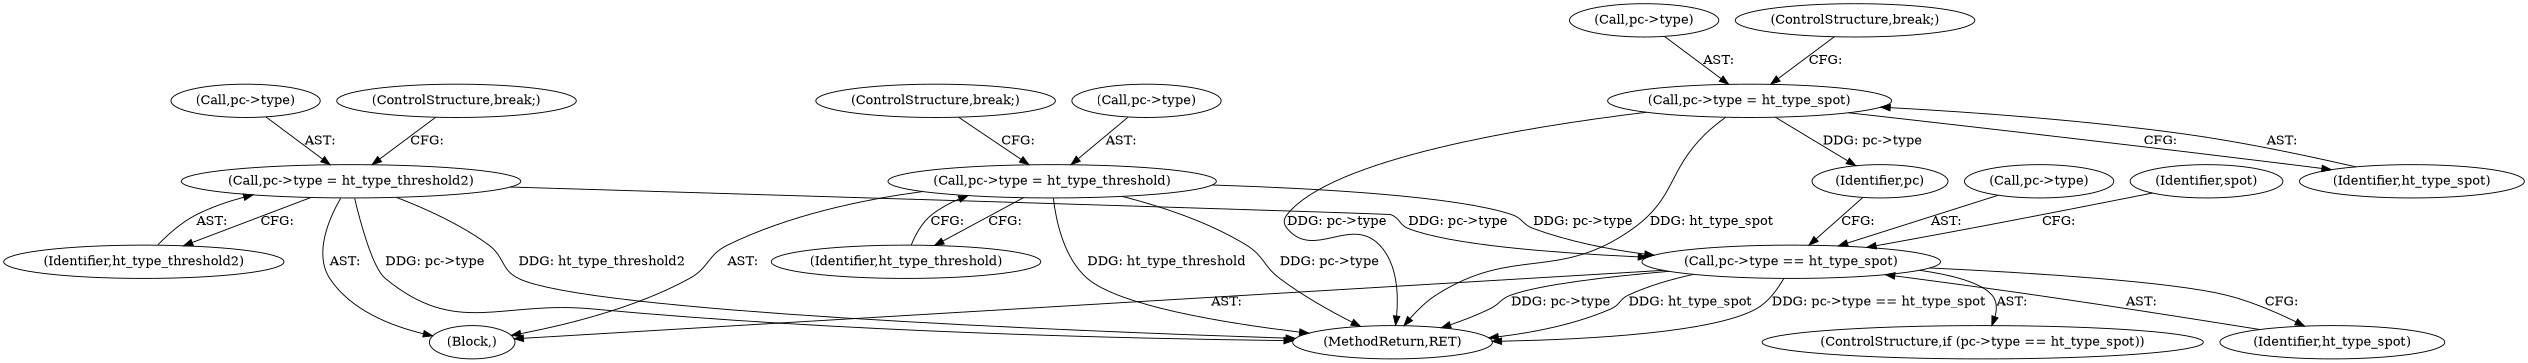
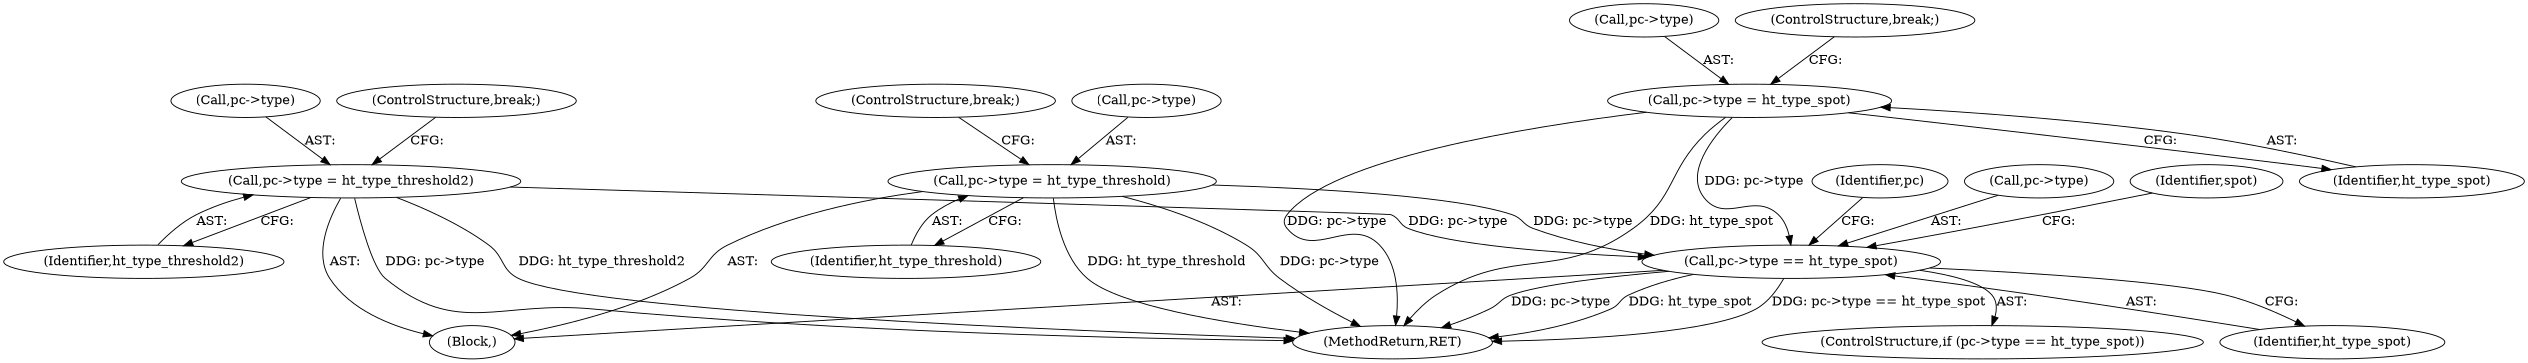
(1811, 139) -> (1709, 202)
(950, 222) -> (950, 222)
